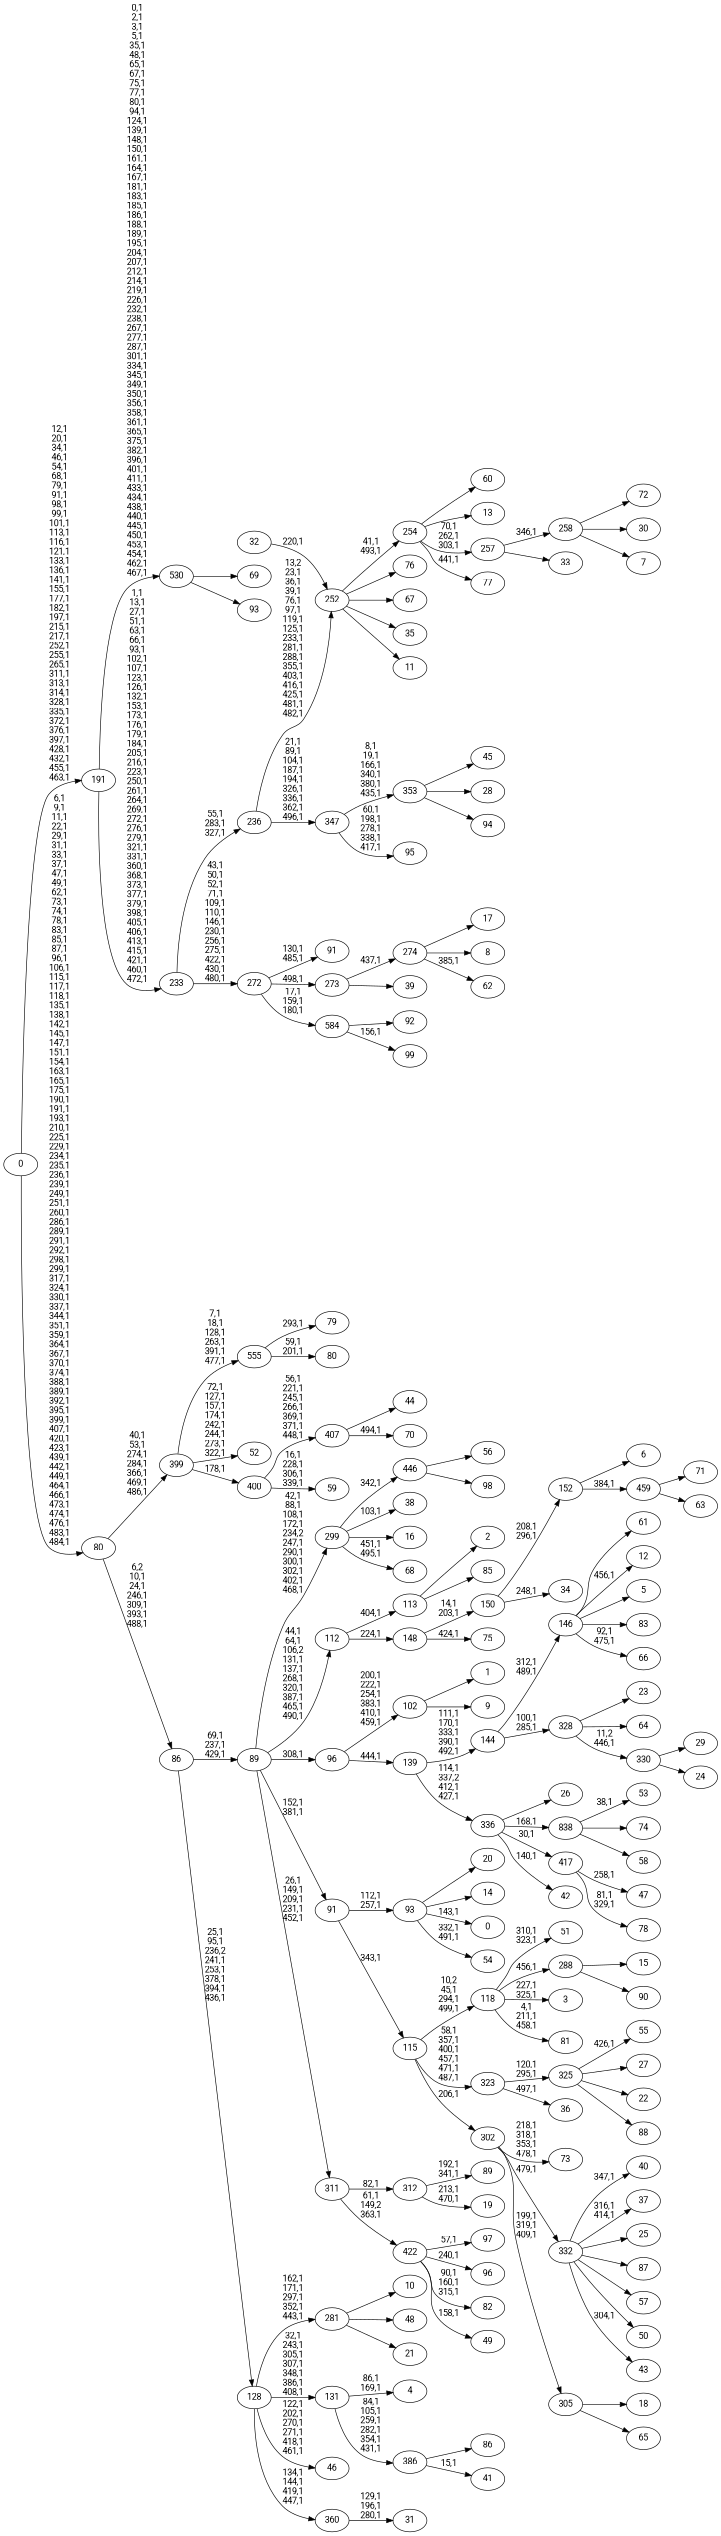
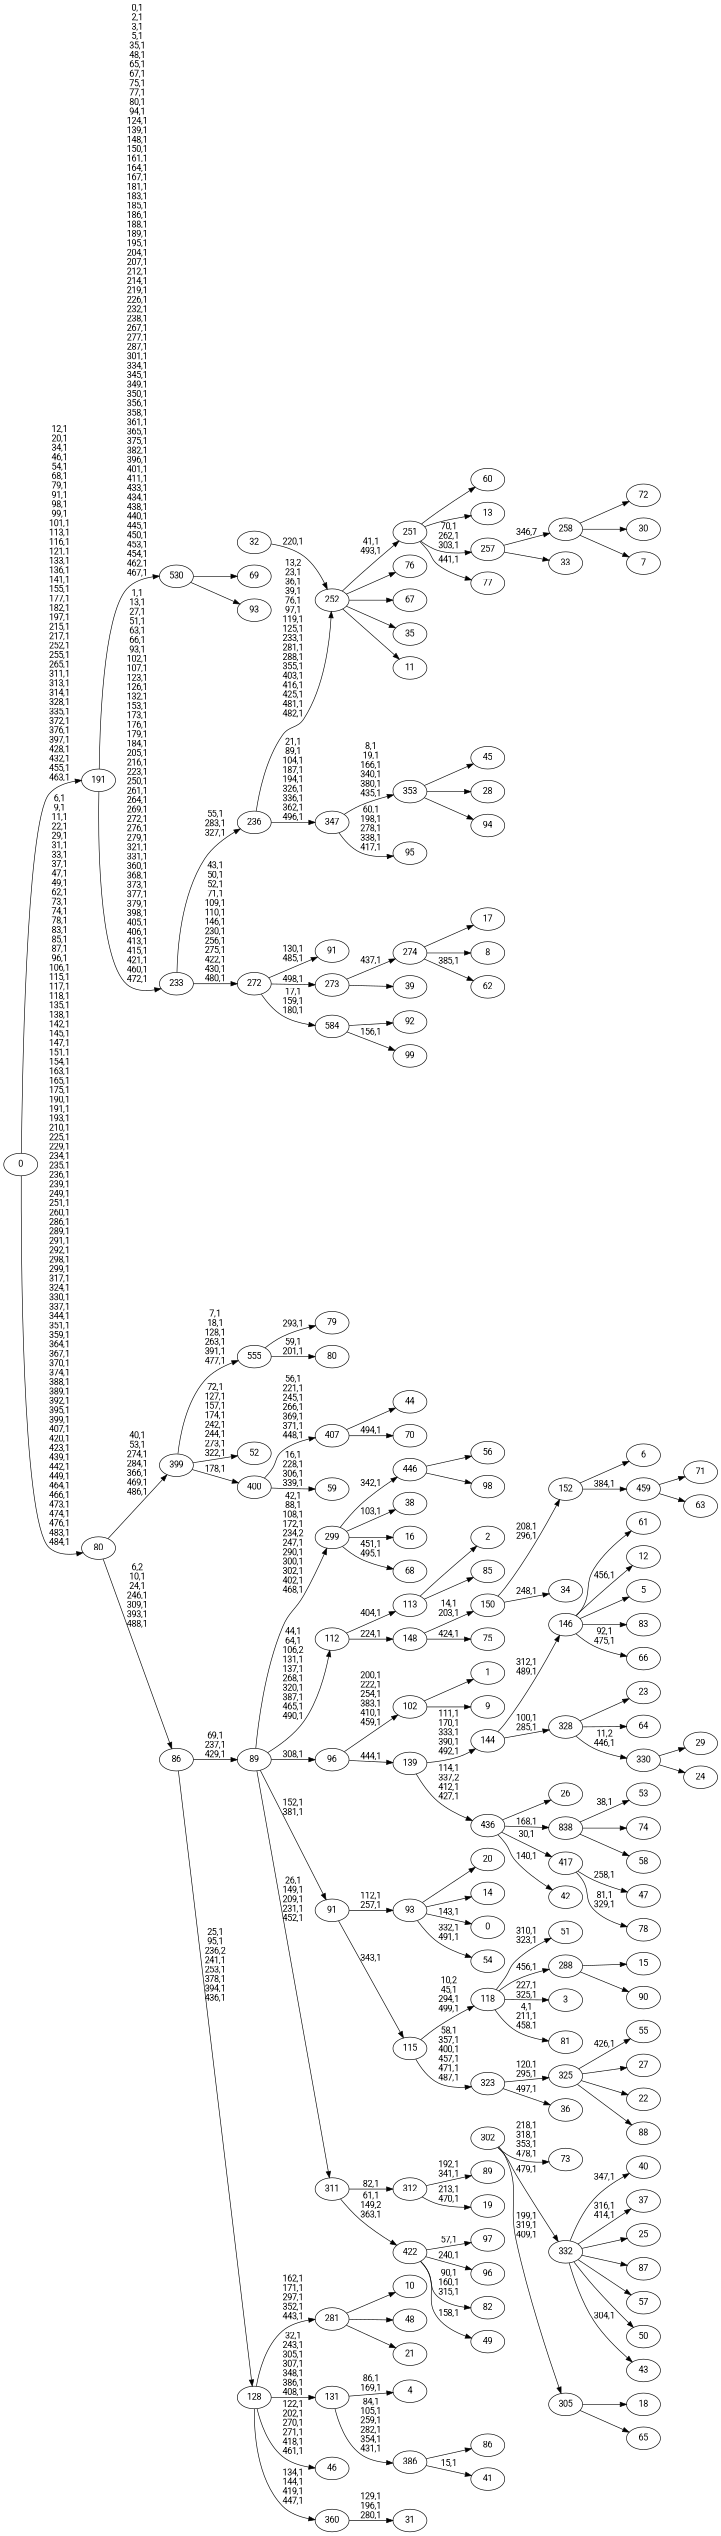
(410, 532) -> (410, 532)
(527, 533) -> (527, 533)
(488, 1826) -> (488, 1826)
(437, 2098) -> none
